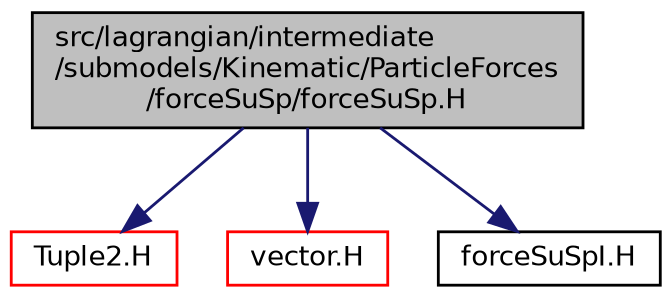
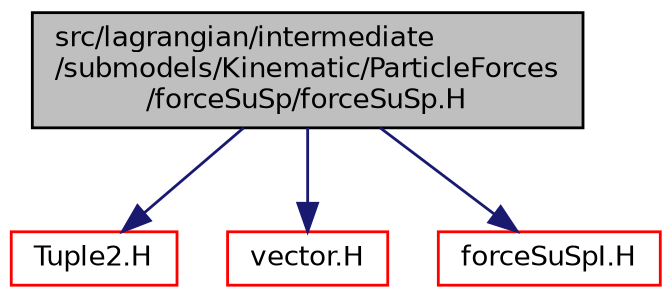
(549, 258) -> (549, 258)
